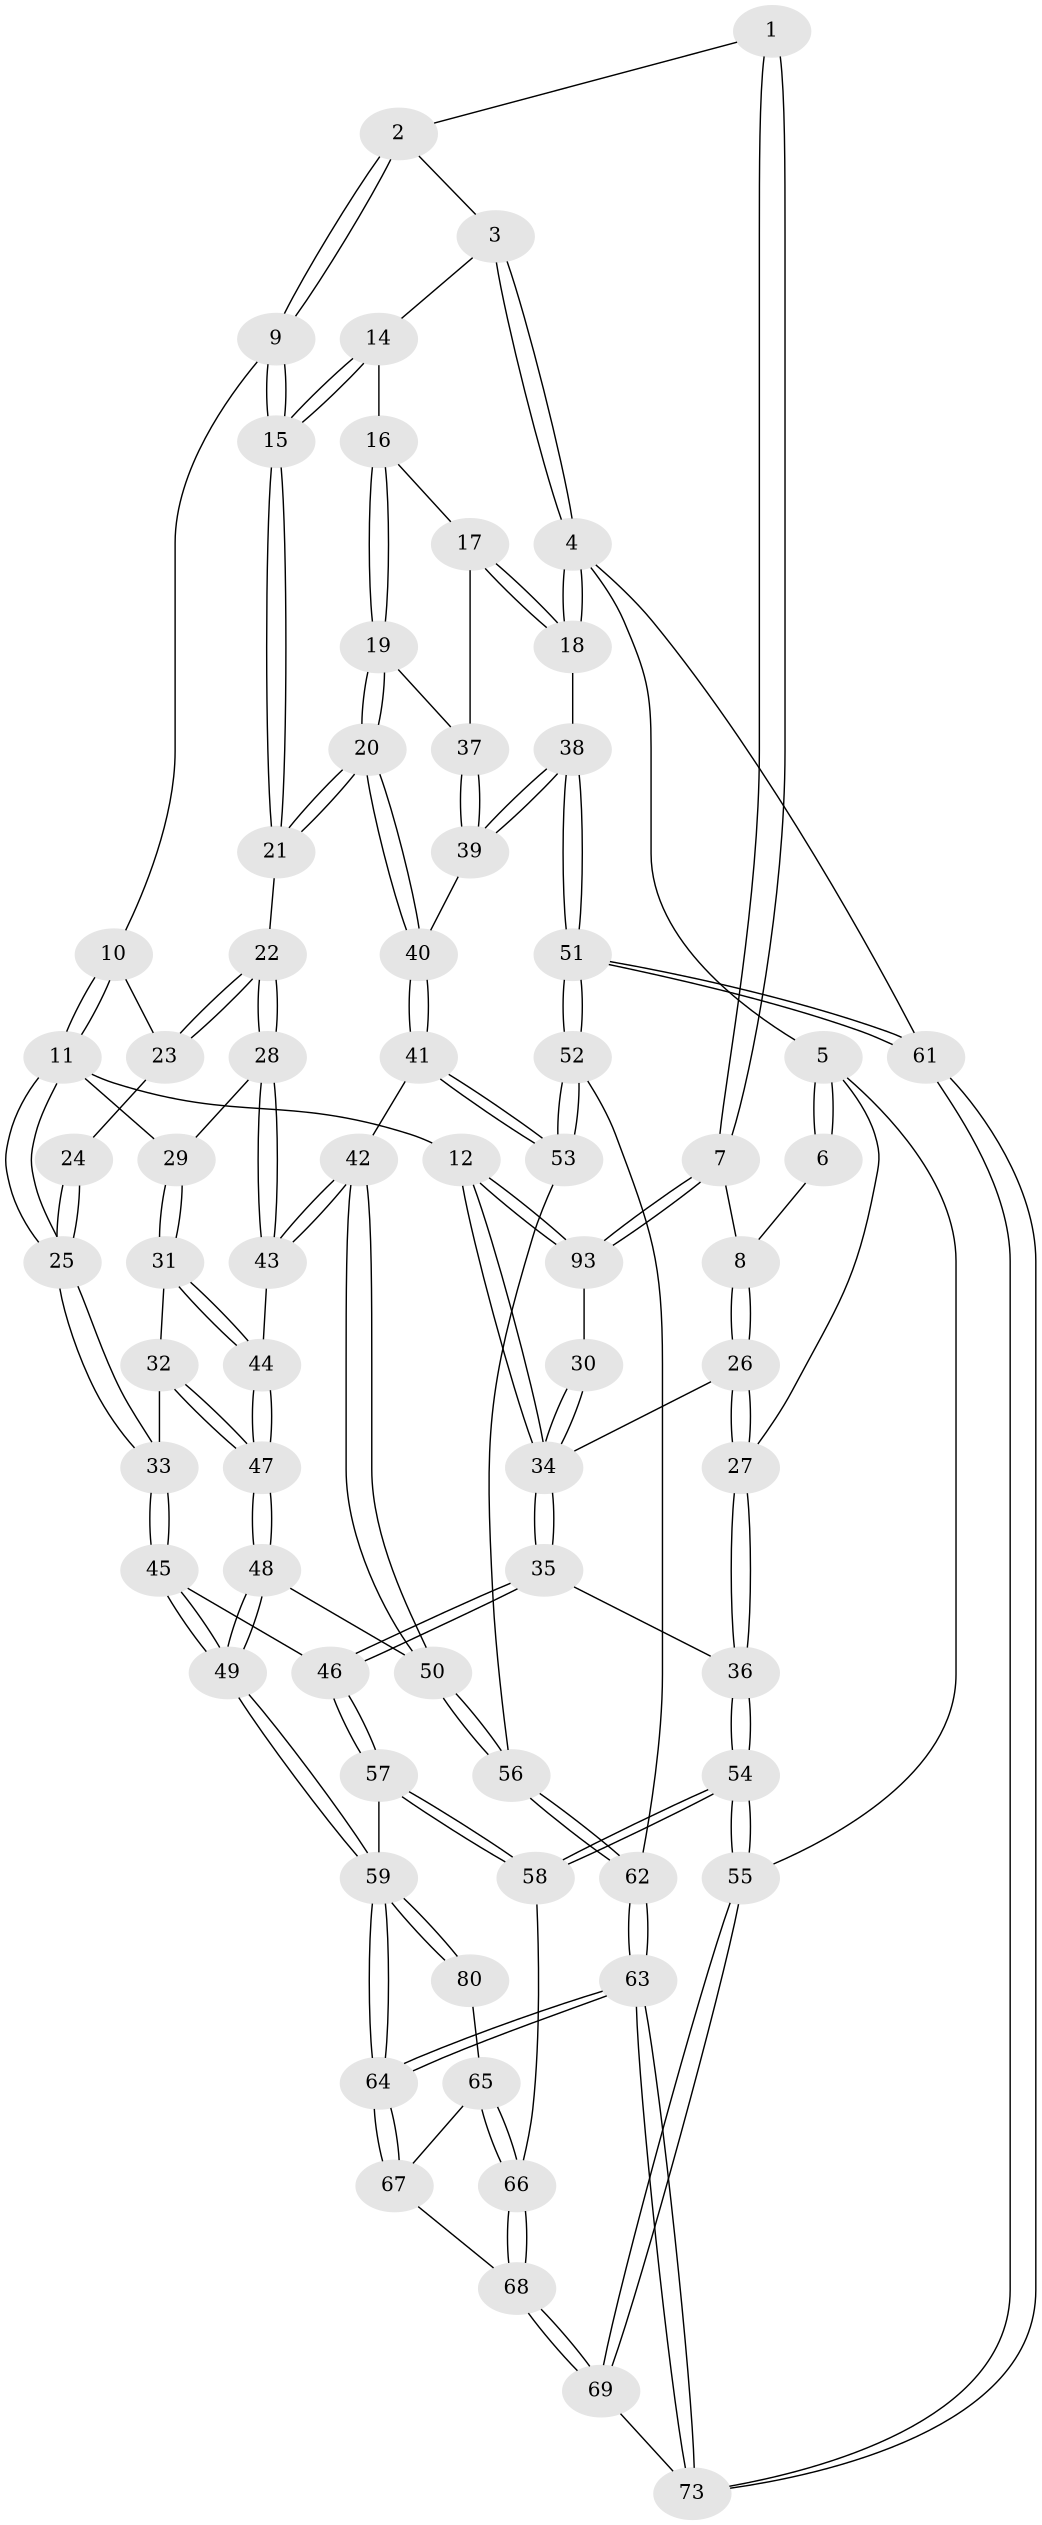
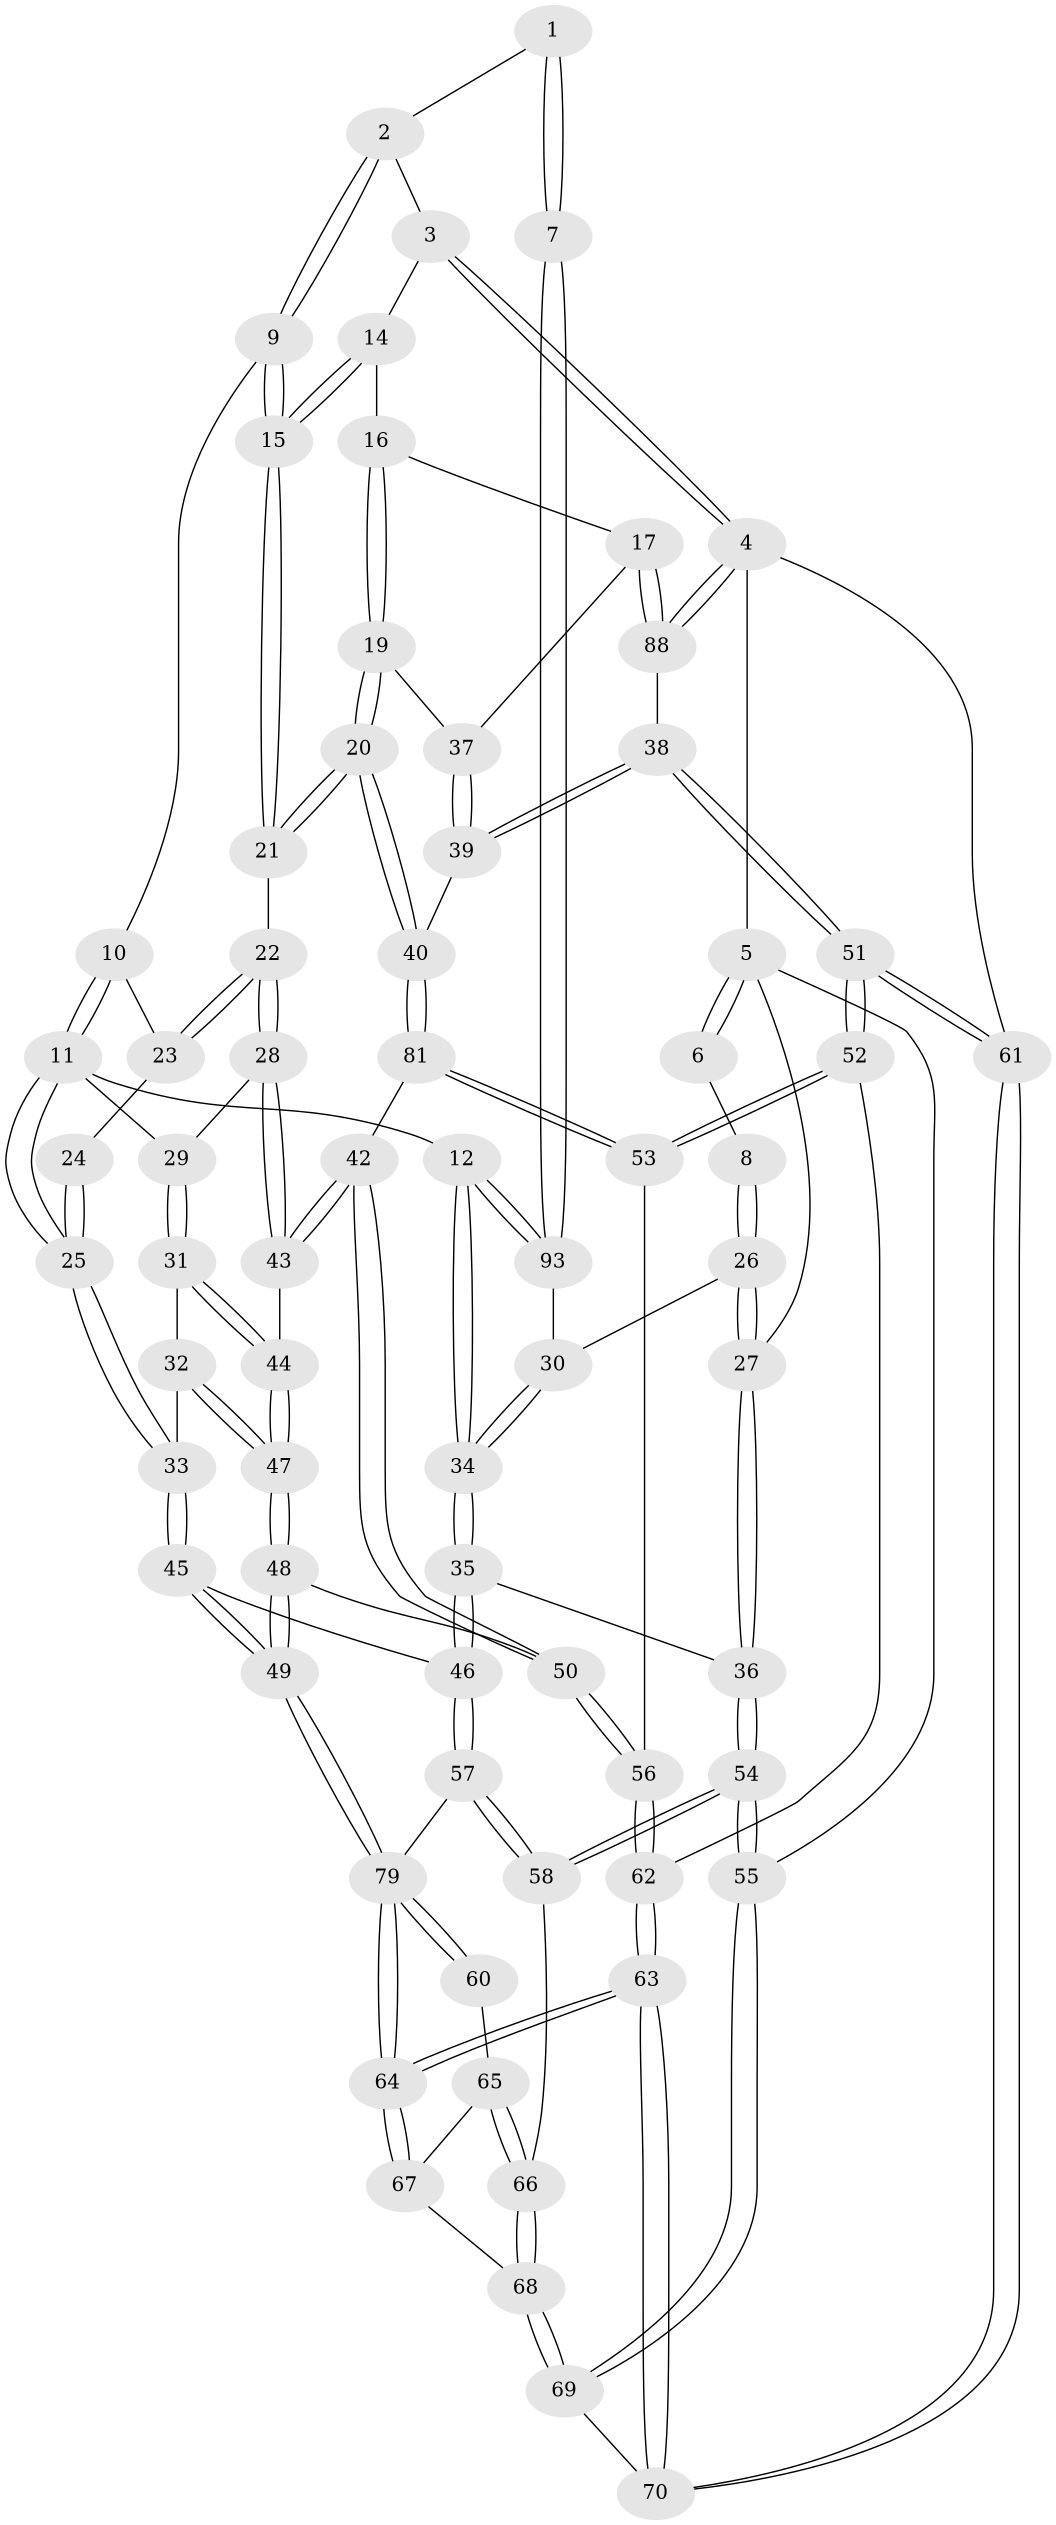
(573, 647) -> (657, 647)
(419, 1057) -> (417, 1057)
(731, 1211) -> none
(643, 1416) -> (654, 1312)
(379, 1878) -> (388, 1878)
(470, 1981) -> (479, 1981)
(692, 2494) -> (656, 2494)
